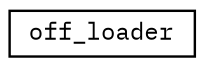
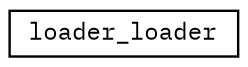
(102, 34) -> (124, 34)
